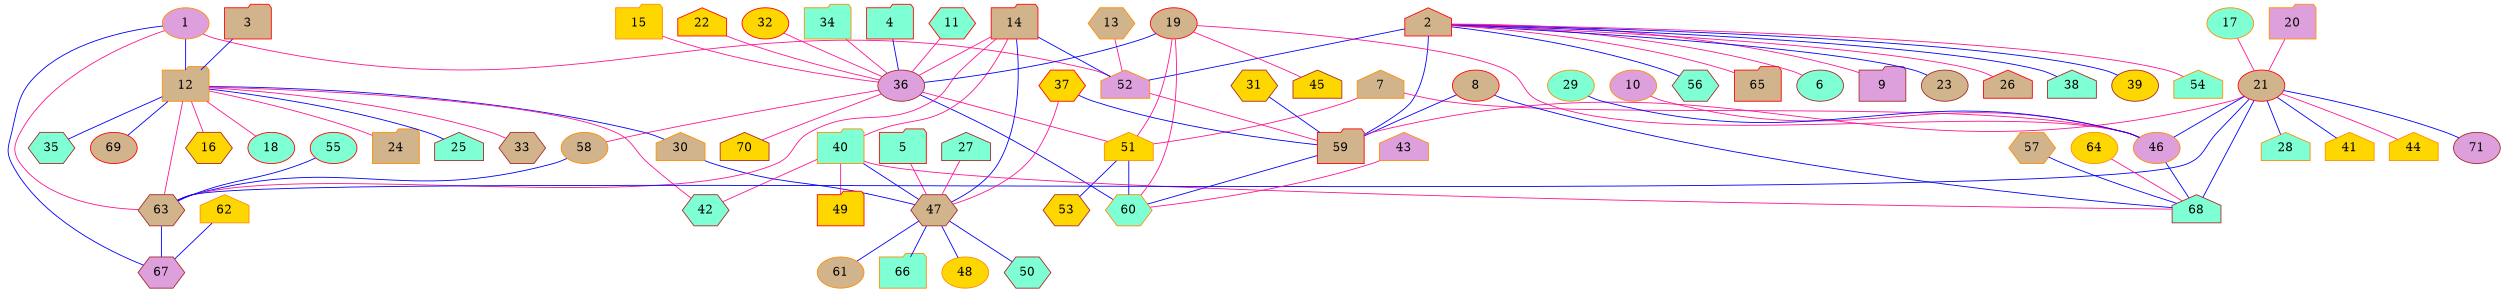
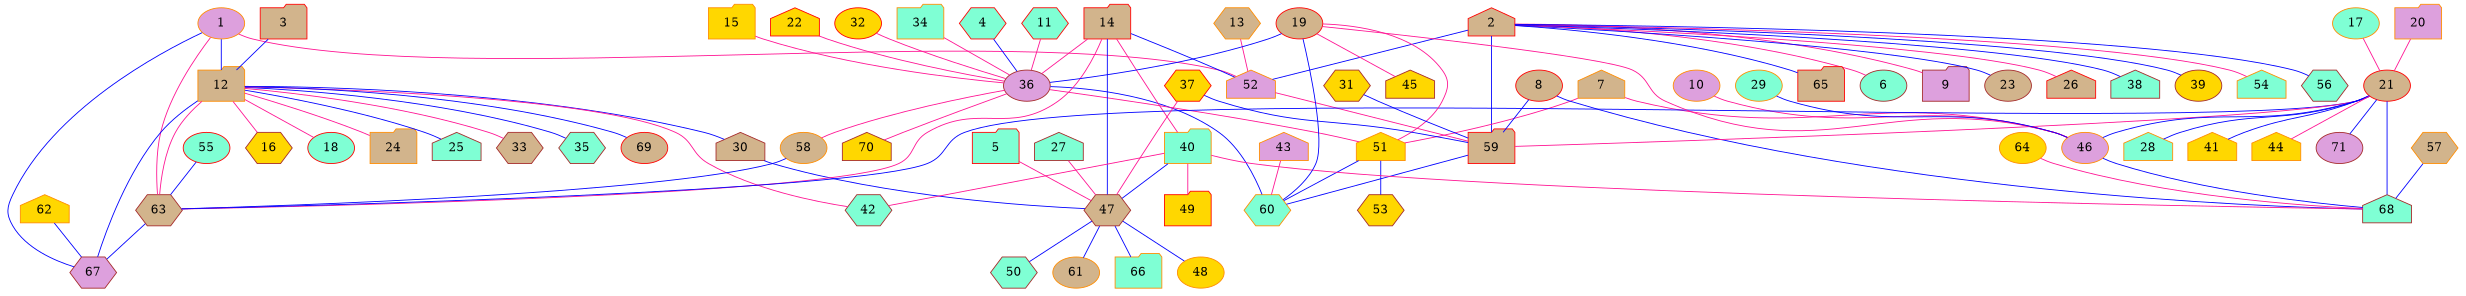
(890, 23) -> (983, 23)
(1595, 41) -> (1658, 41)
(1173, 117) -> (1319, 138)
(681, 148) -> (740, 148)
none -> (135, 170)
